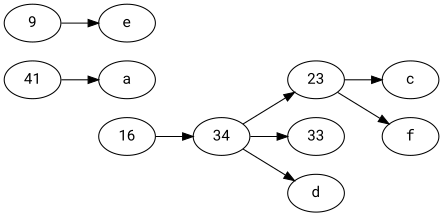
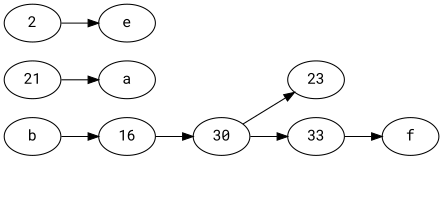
(33, 23) -> (33, 23)
(33, 80) -> (33, 80)
(411, 80) -> none
(359, 105) -> (358, 136)
none -> (33, 136)
(222, 136) -> (222, 136)
(316, 193) -> none
